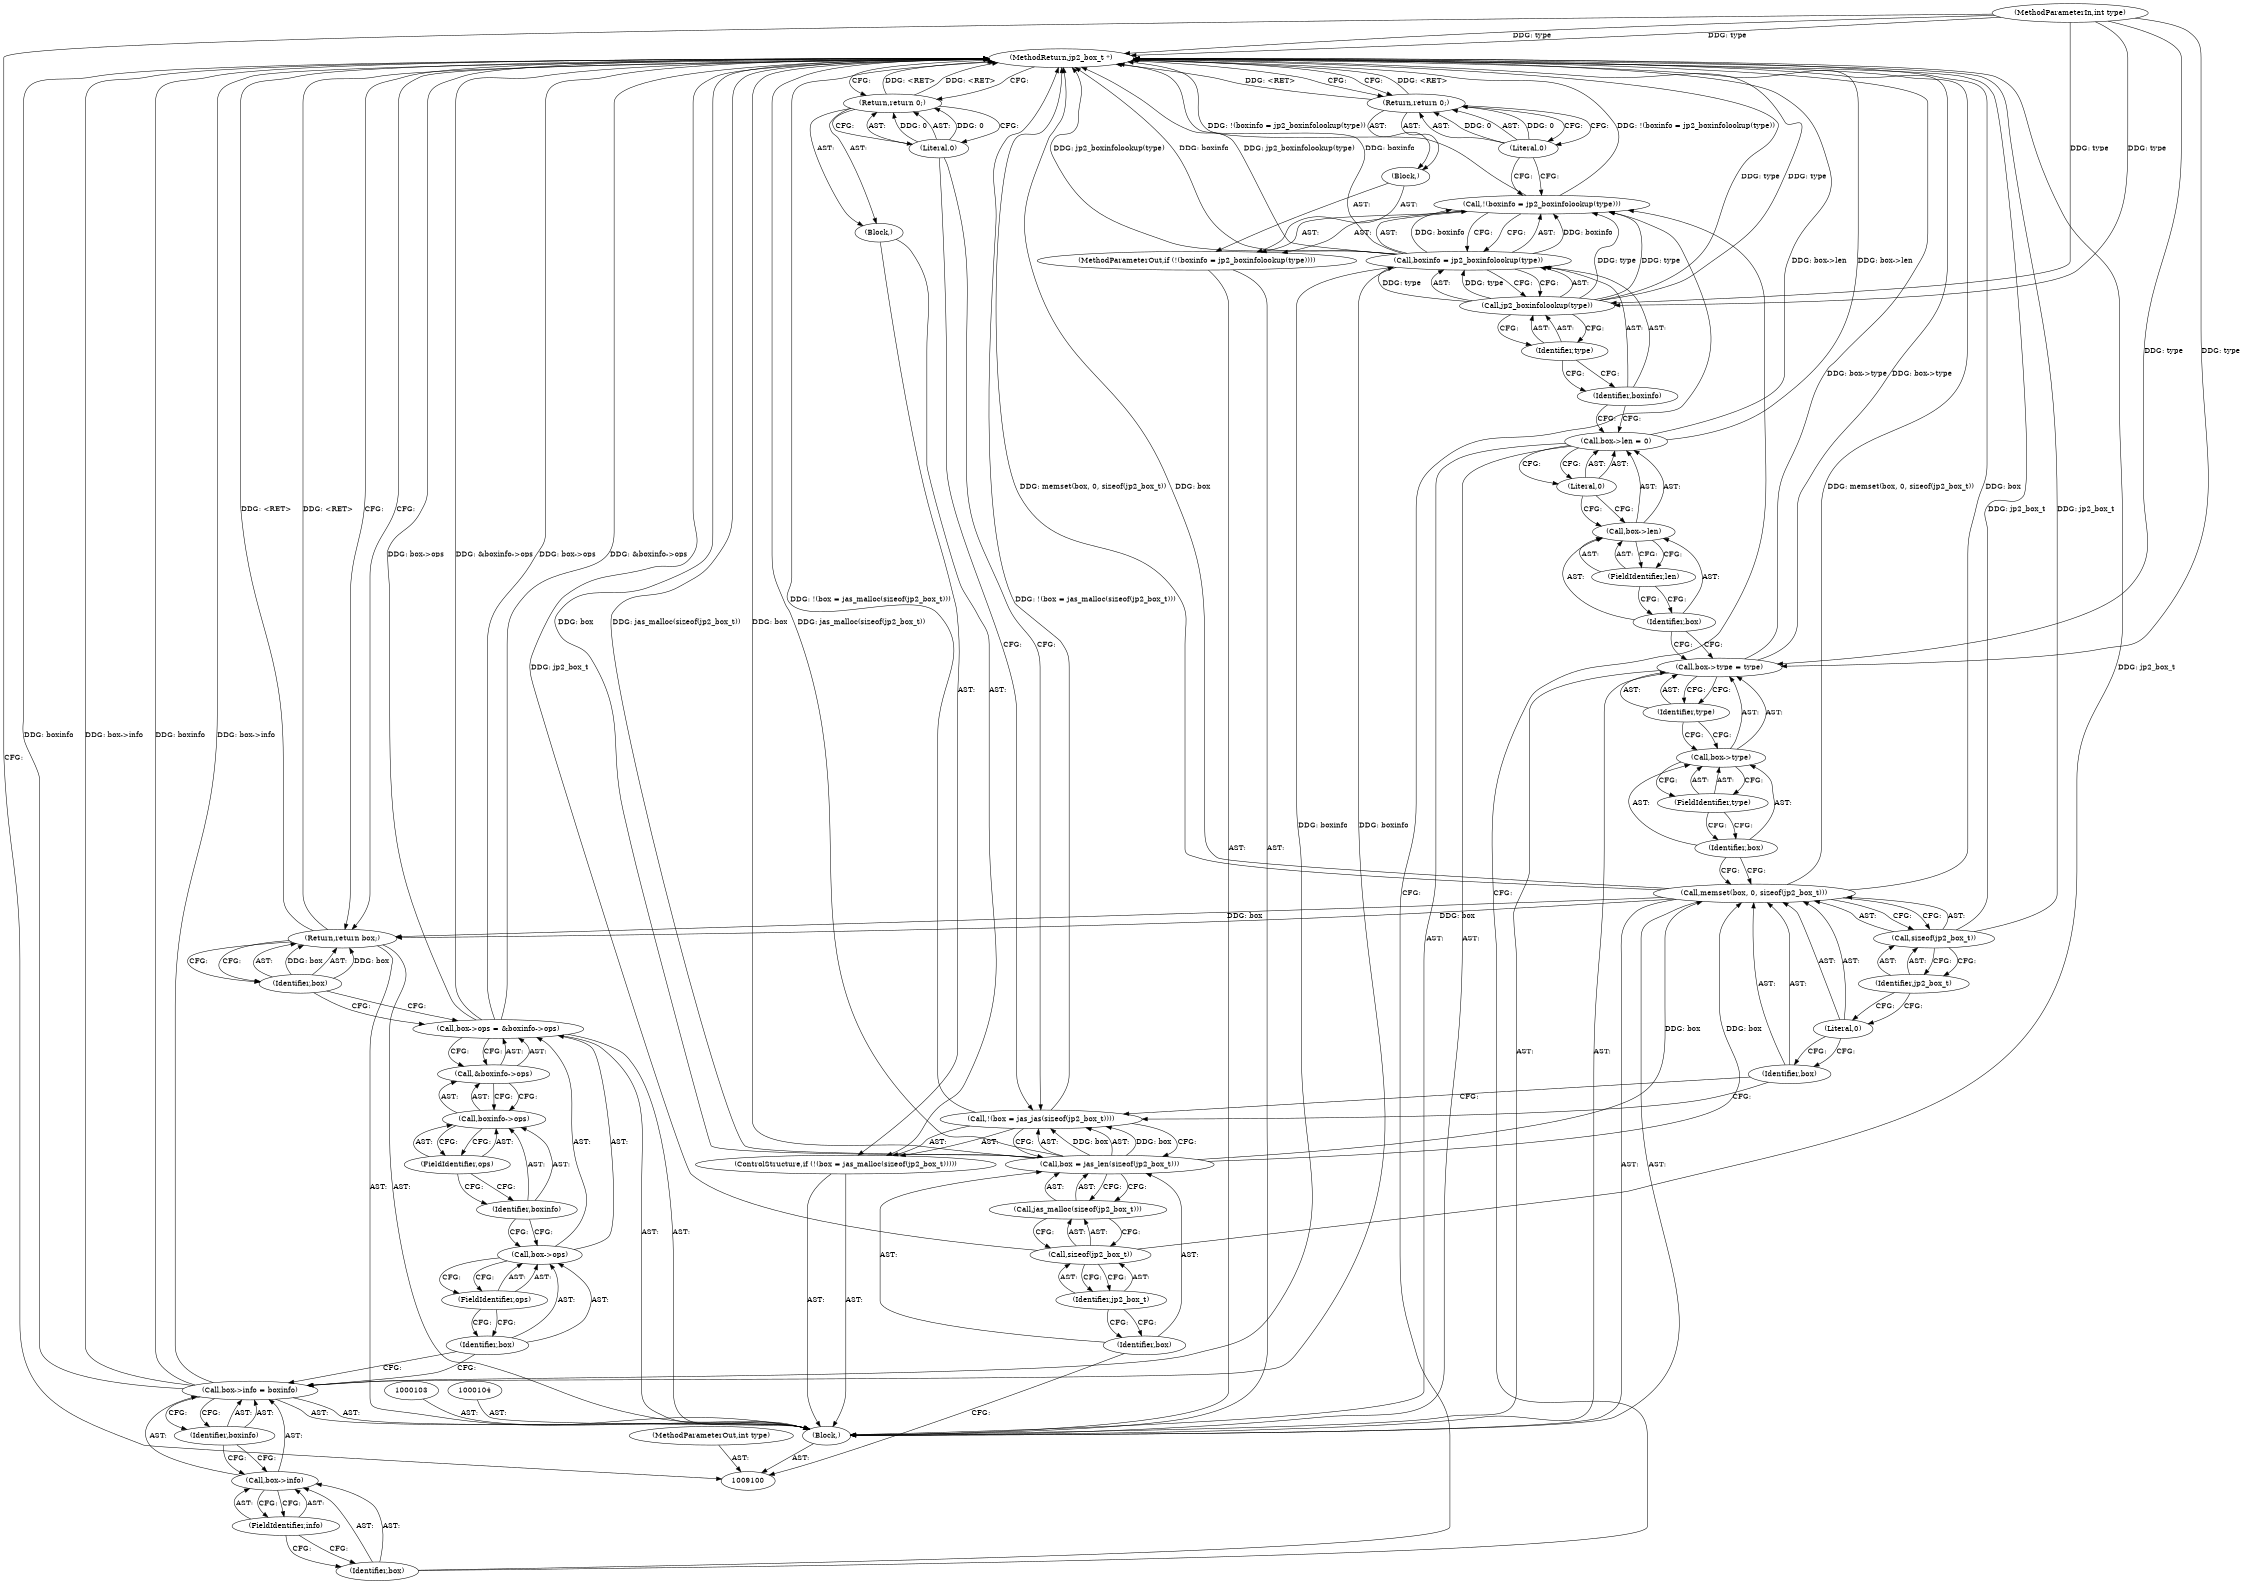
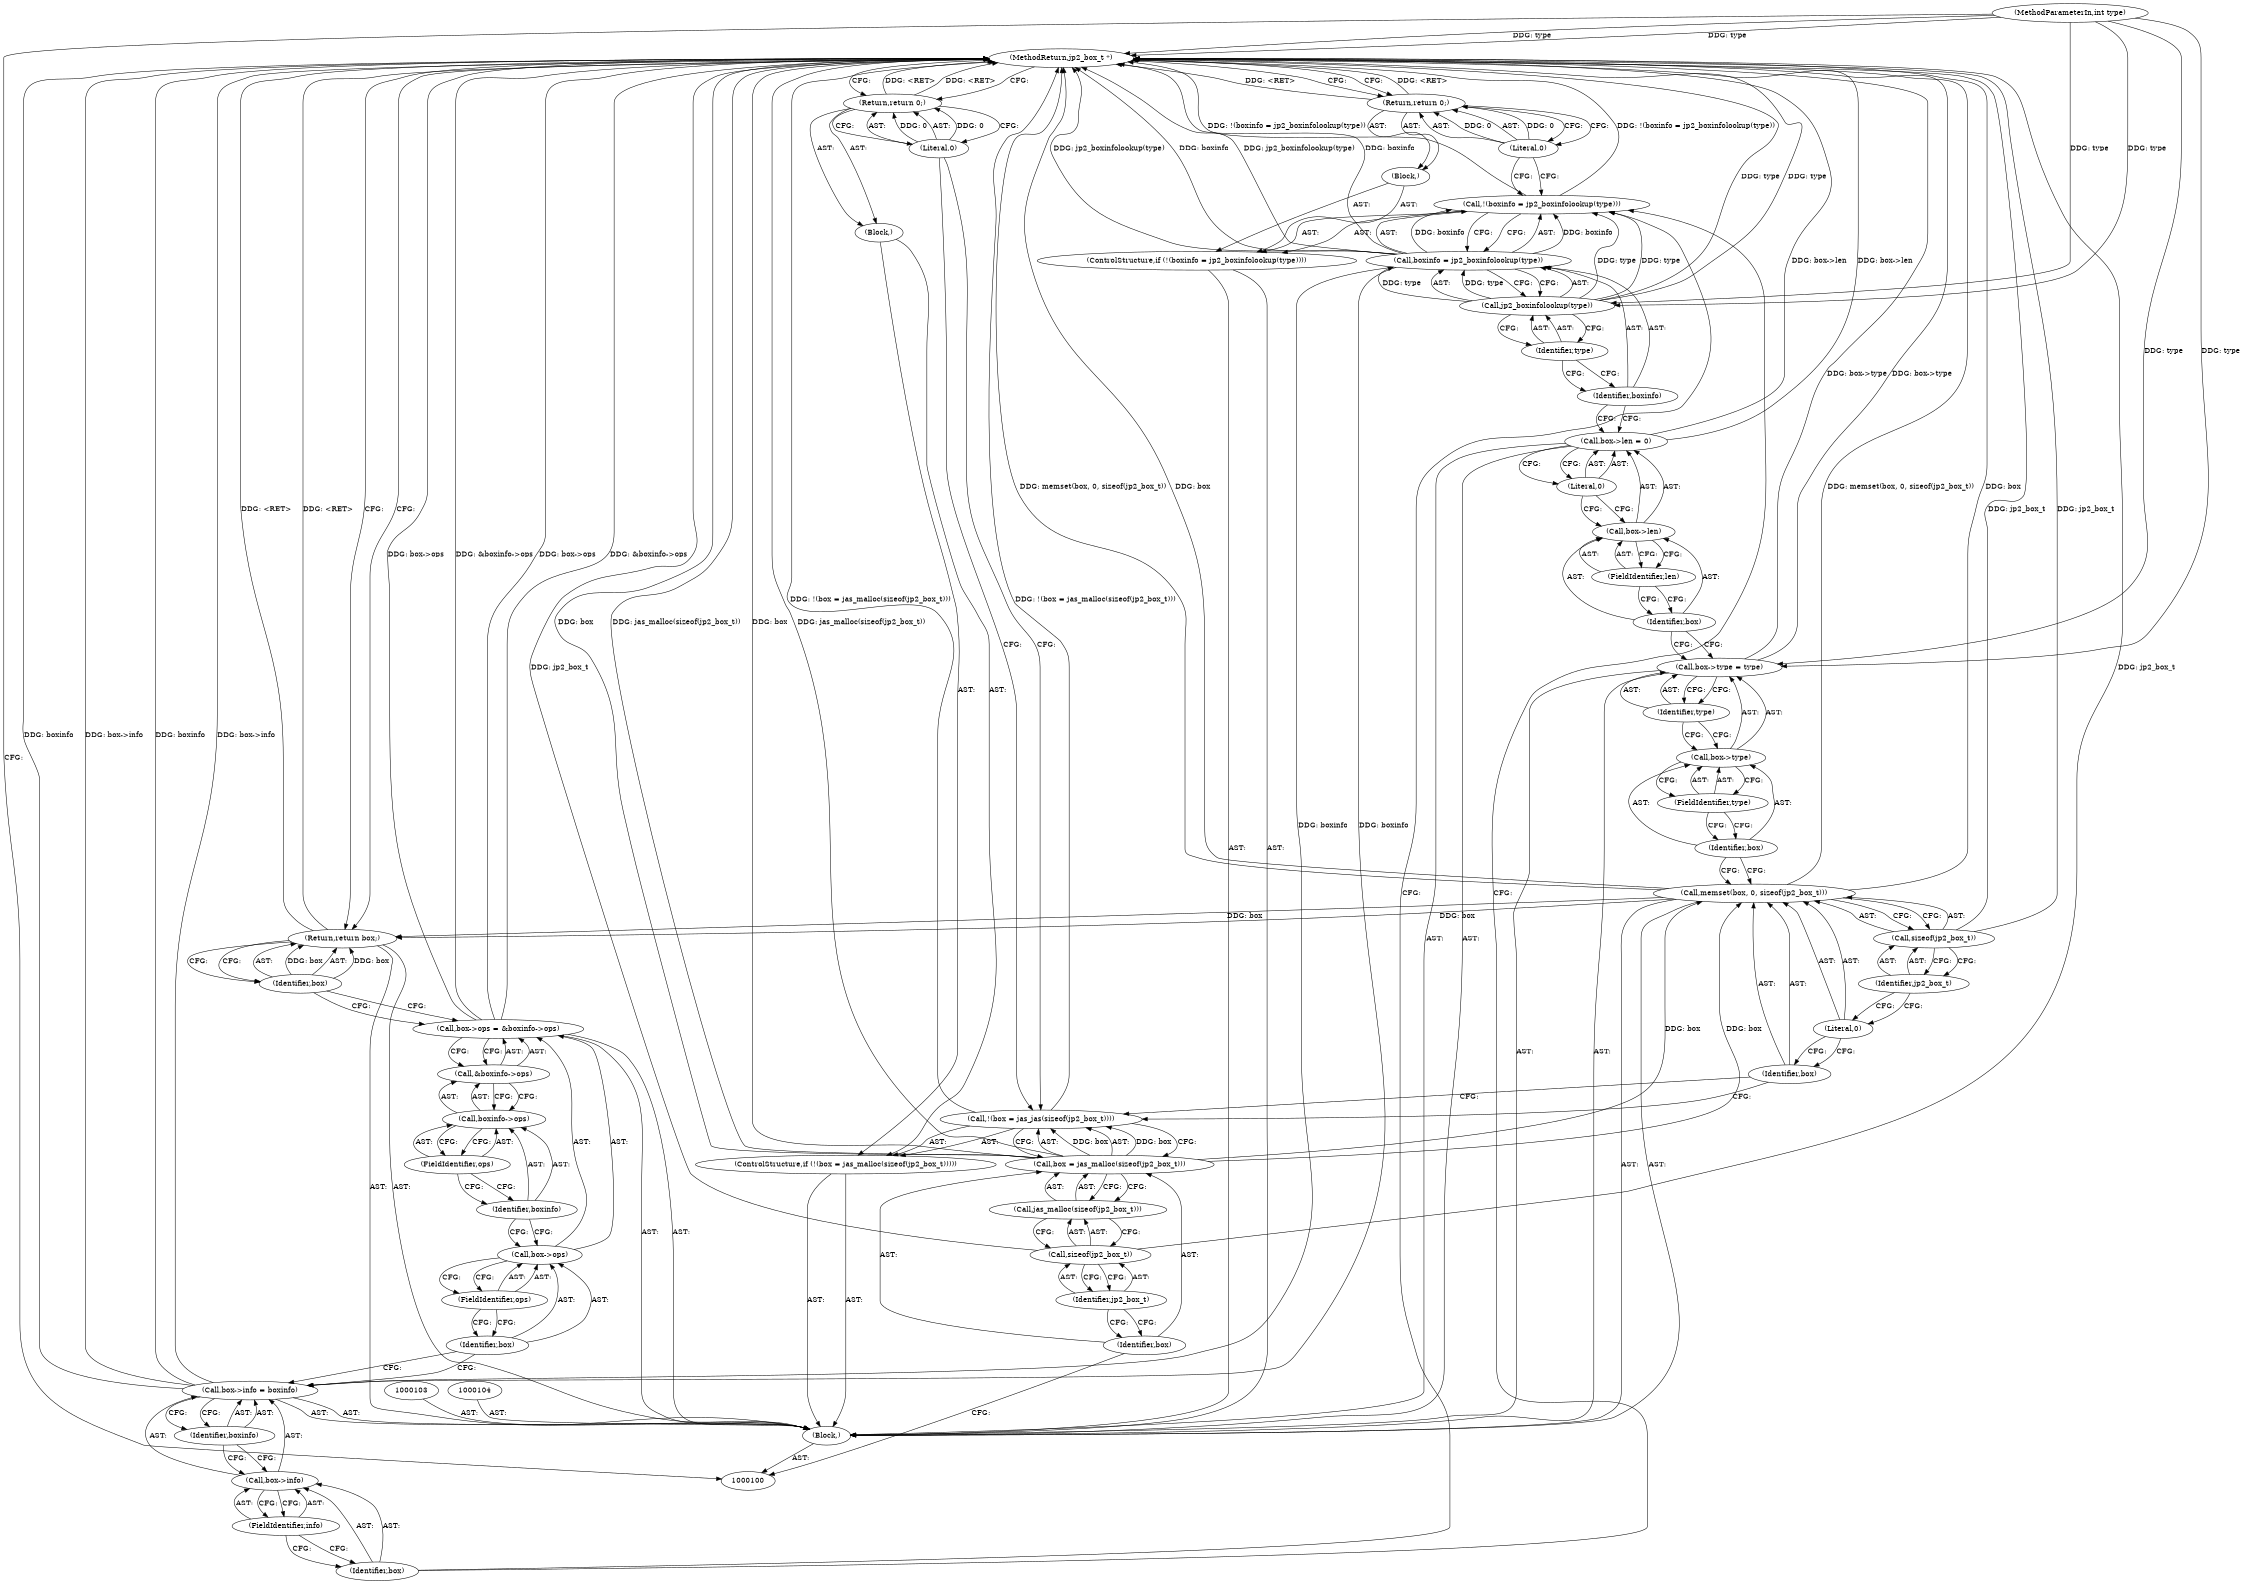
(1197, 261) -> (1197, 261)
(1110, 1165) -> (1110, 1165)
(711, 1436) -> none
(748, 1481) -> (748, 1481)
